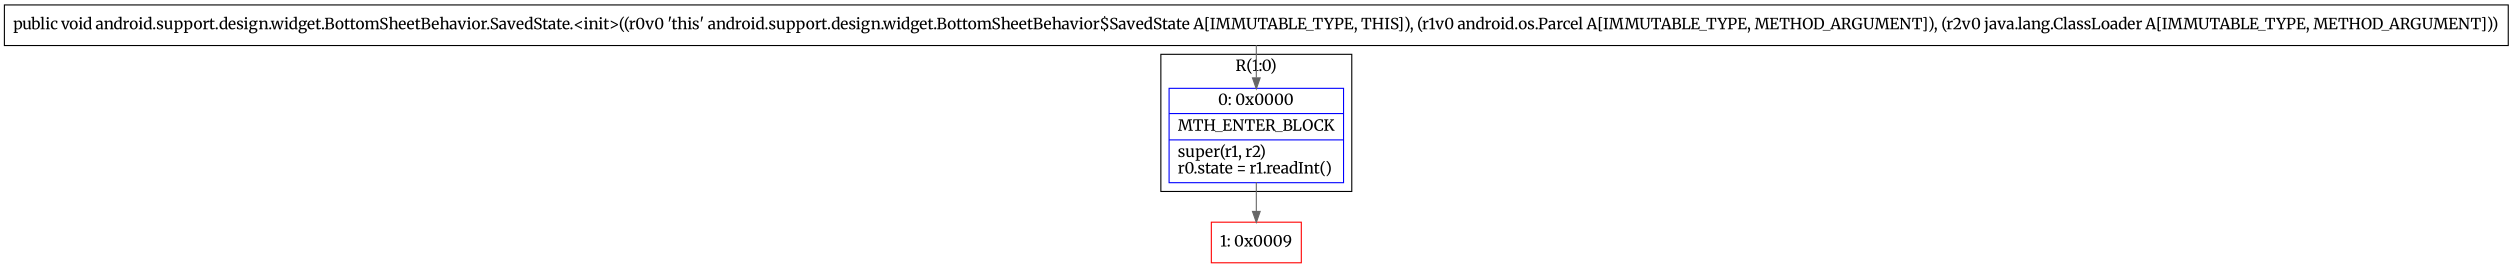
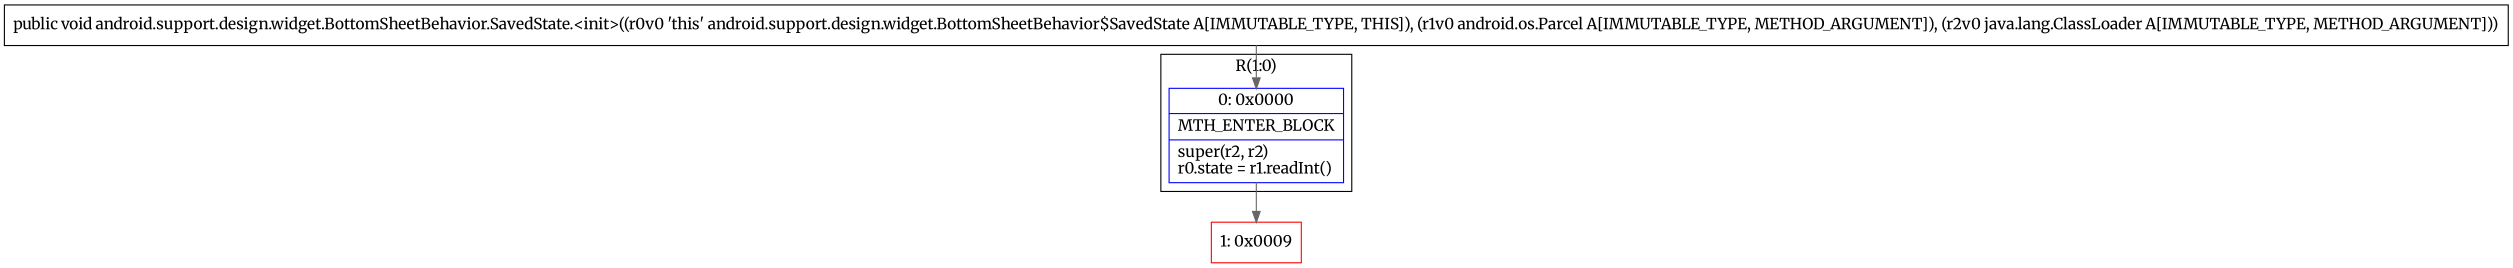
(1222, 153) -> (1223, 153)
